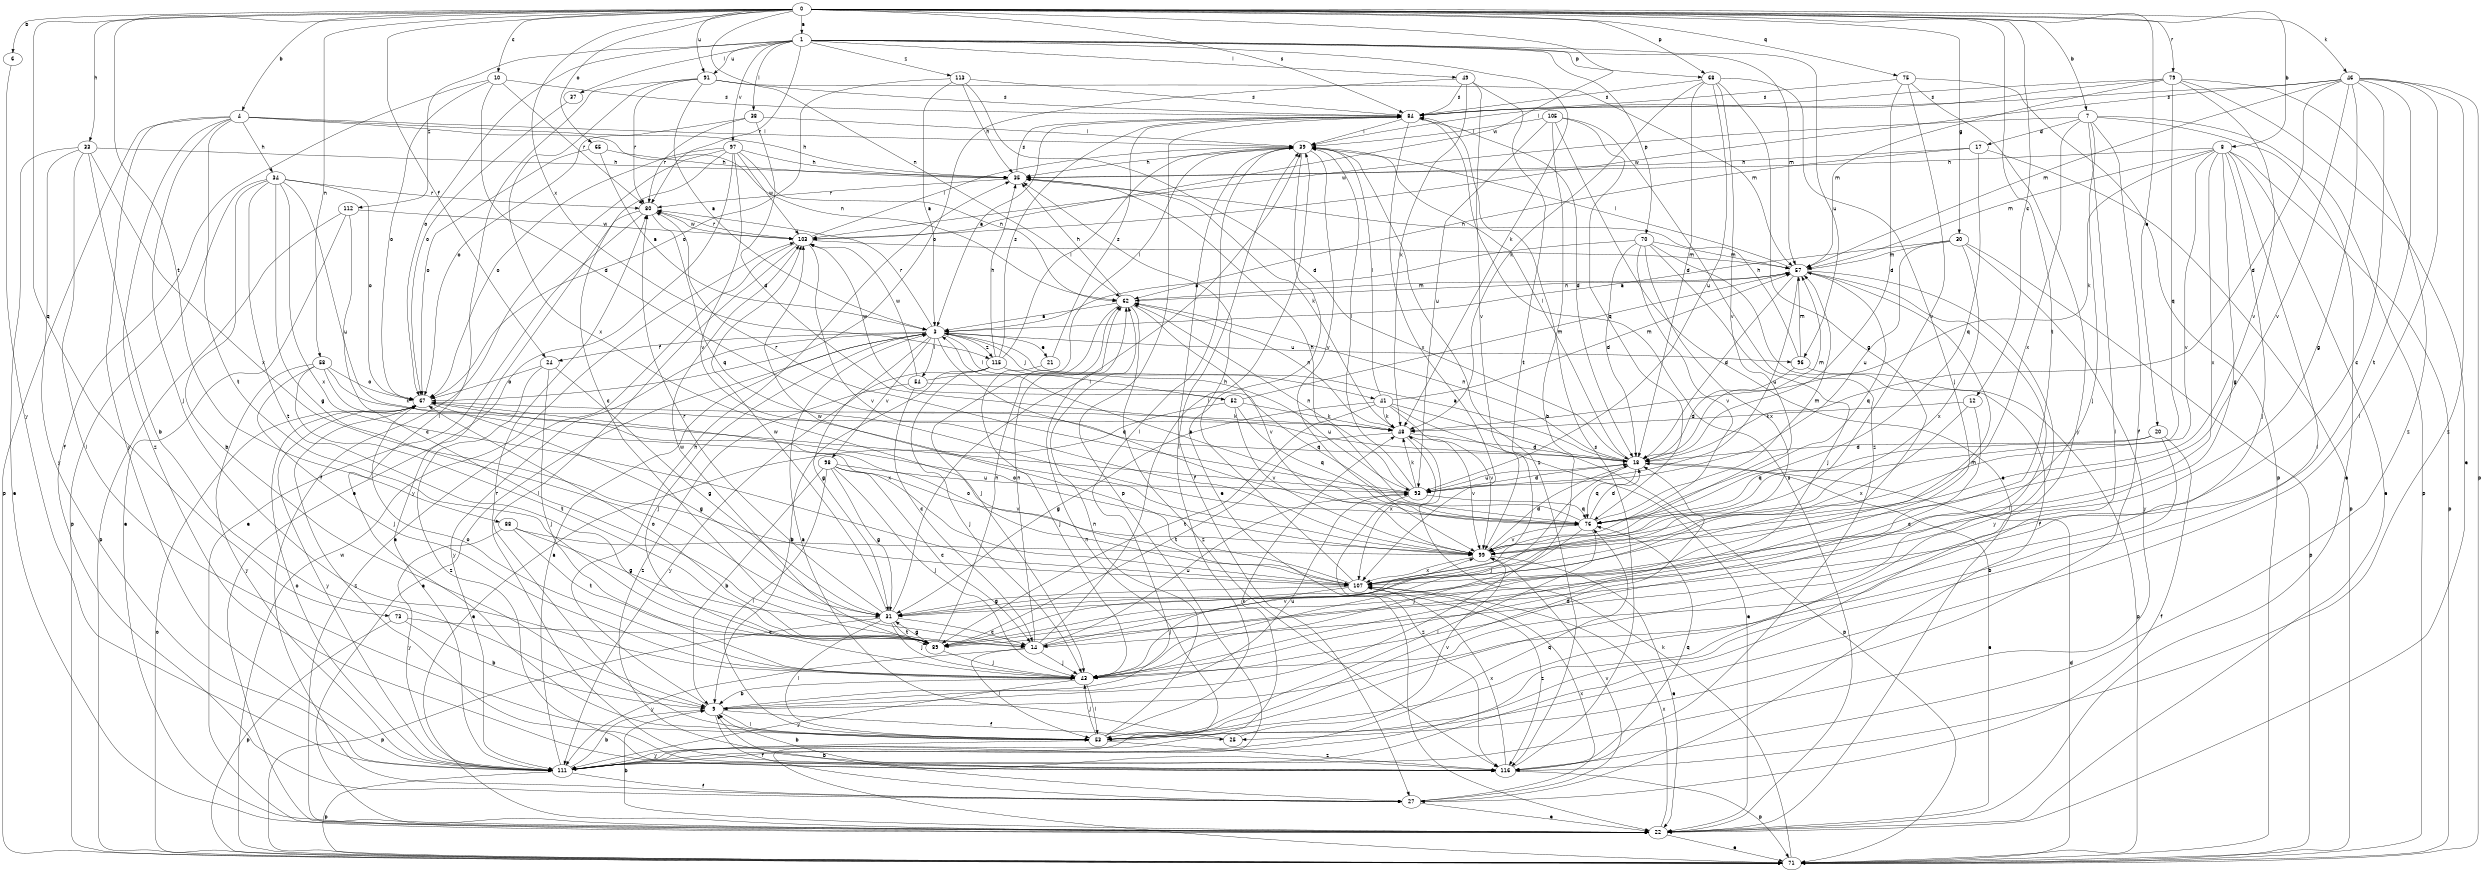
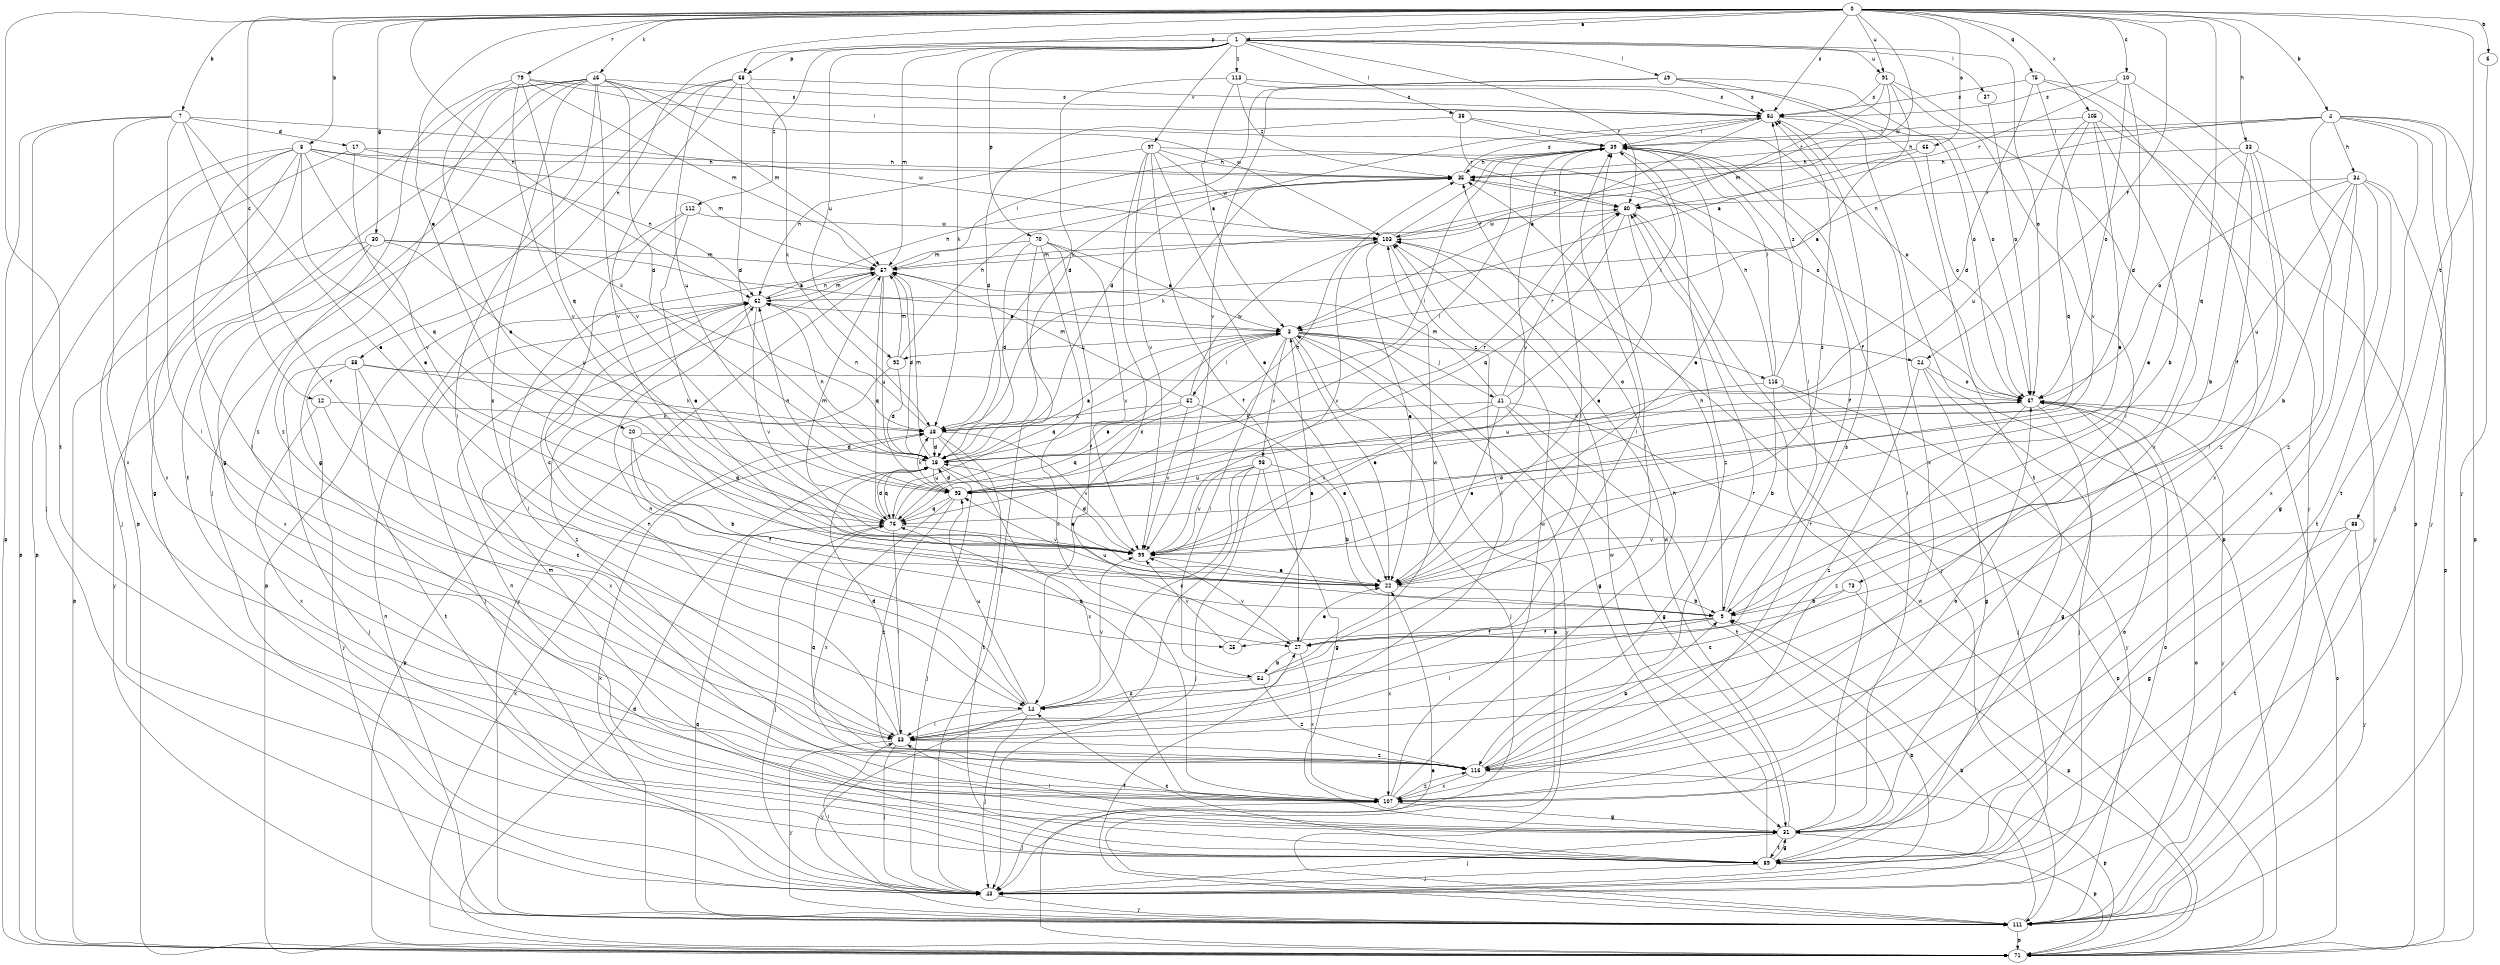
(988, 132) -> (1262, 132)
(567, 216) -> (1991, 25)
(809, 232) -> (1550, 298)
(1050, 363) -> none
(1801, 363) -> (896, 363)
(1421, 570) -> (954, 761)
(961, 628) -> (1424, 839)
(1055, 781) -> (1277, 659)
(1723, 848) -> (1183, 941)
